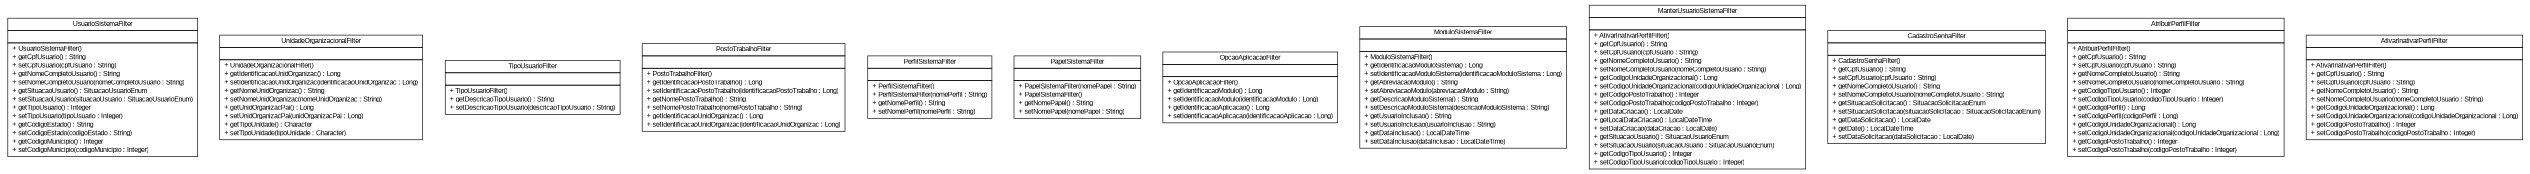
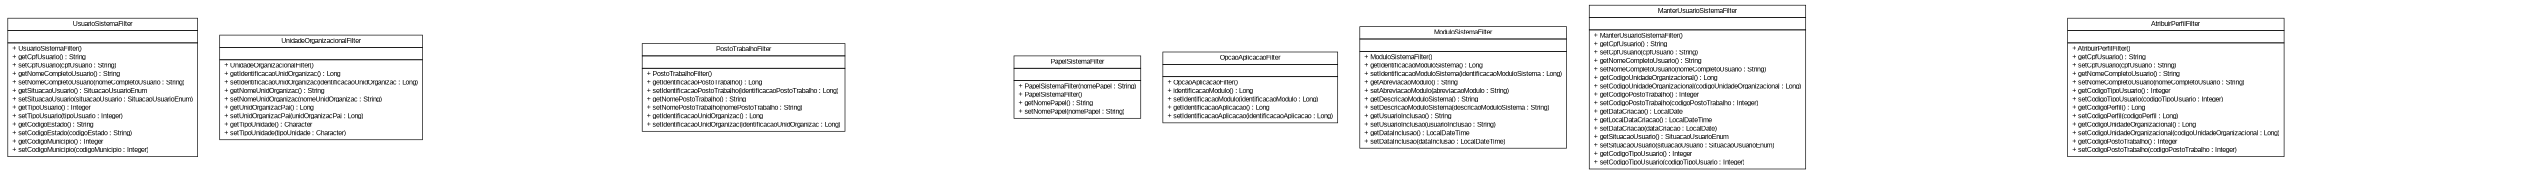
(1632, 36) -> (1638, 36)
(532, 87) -> none
(929, 87) -> none
(1936, 87) -> none
(2414, 87) -> none
(1215, 91) -> (1210, 91)
